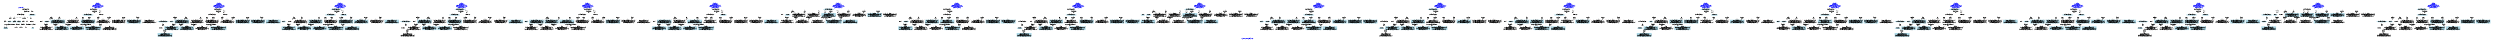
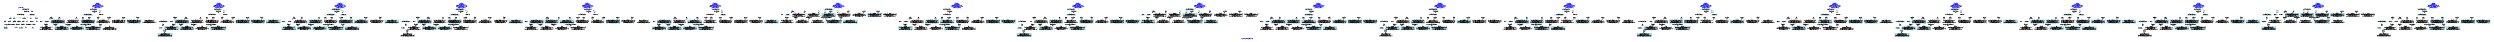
none -> (37, 22)
(21, 28) -> (21, 28)
